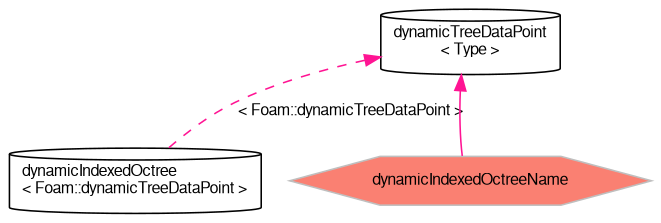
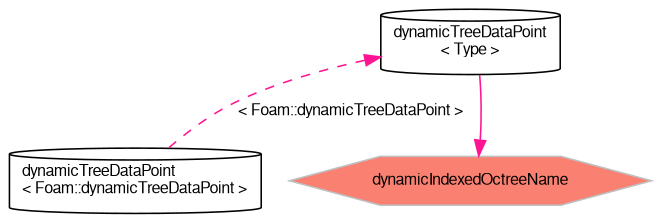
(460, 124) -> (481, 107)
(135, 181) -> (135, 181)
